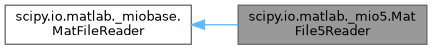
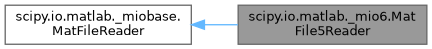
(333, 25) -> (333, 25)
